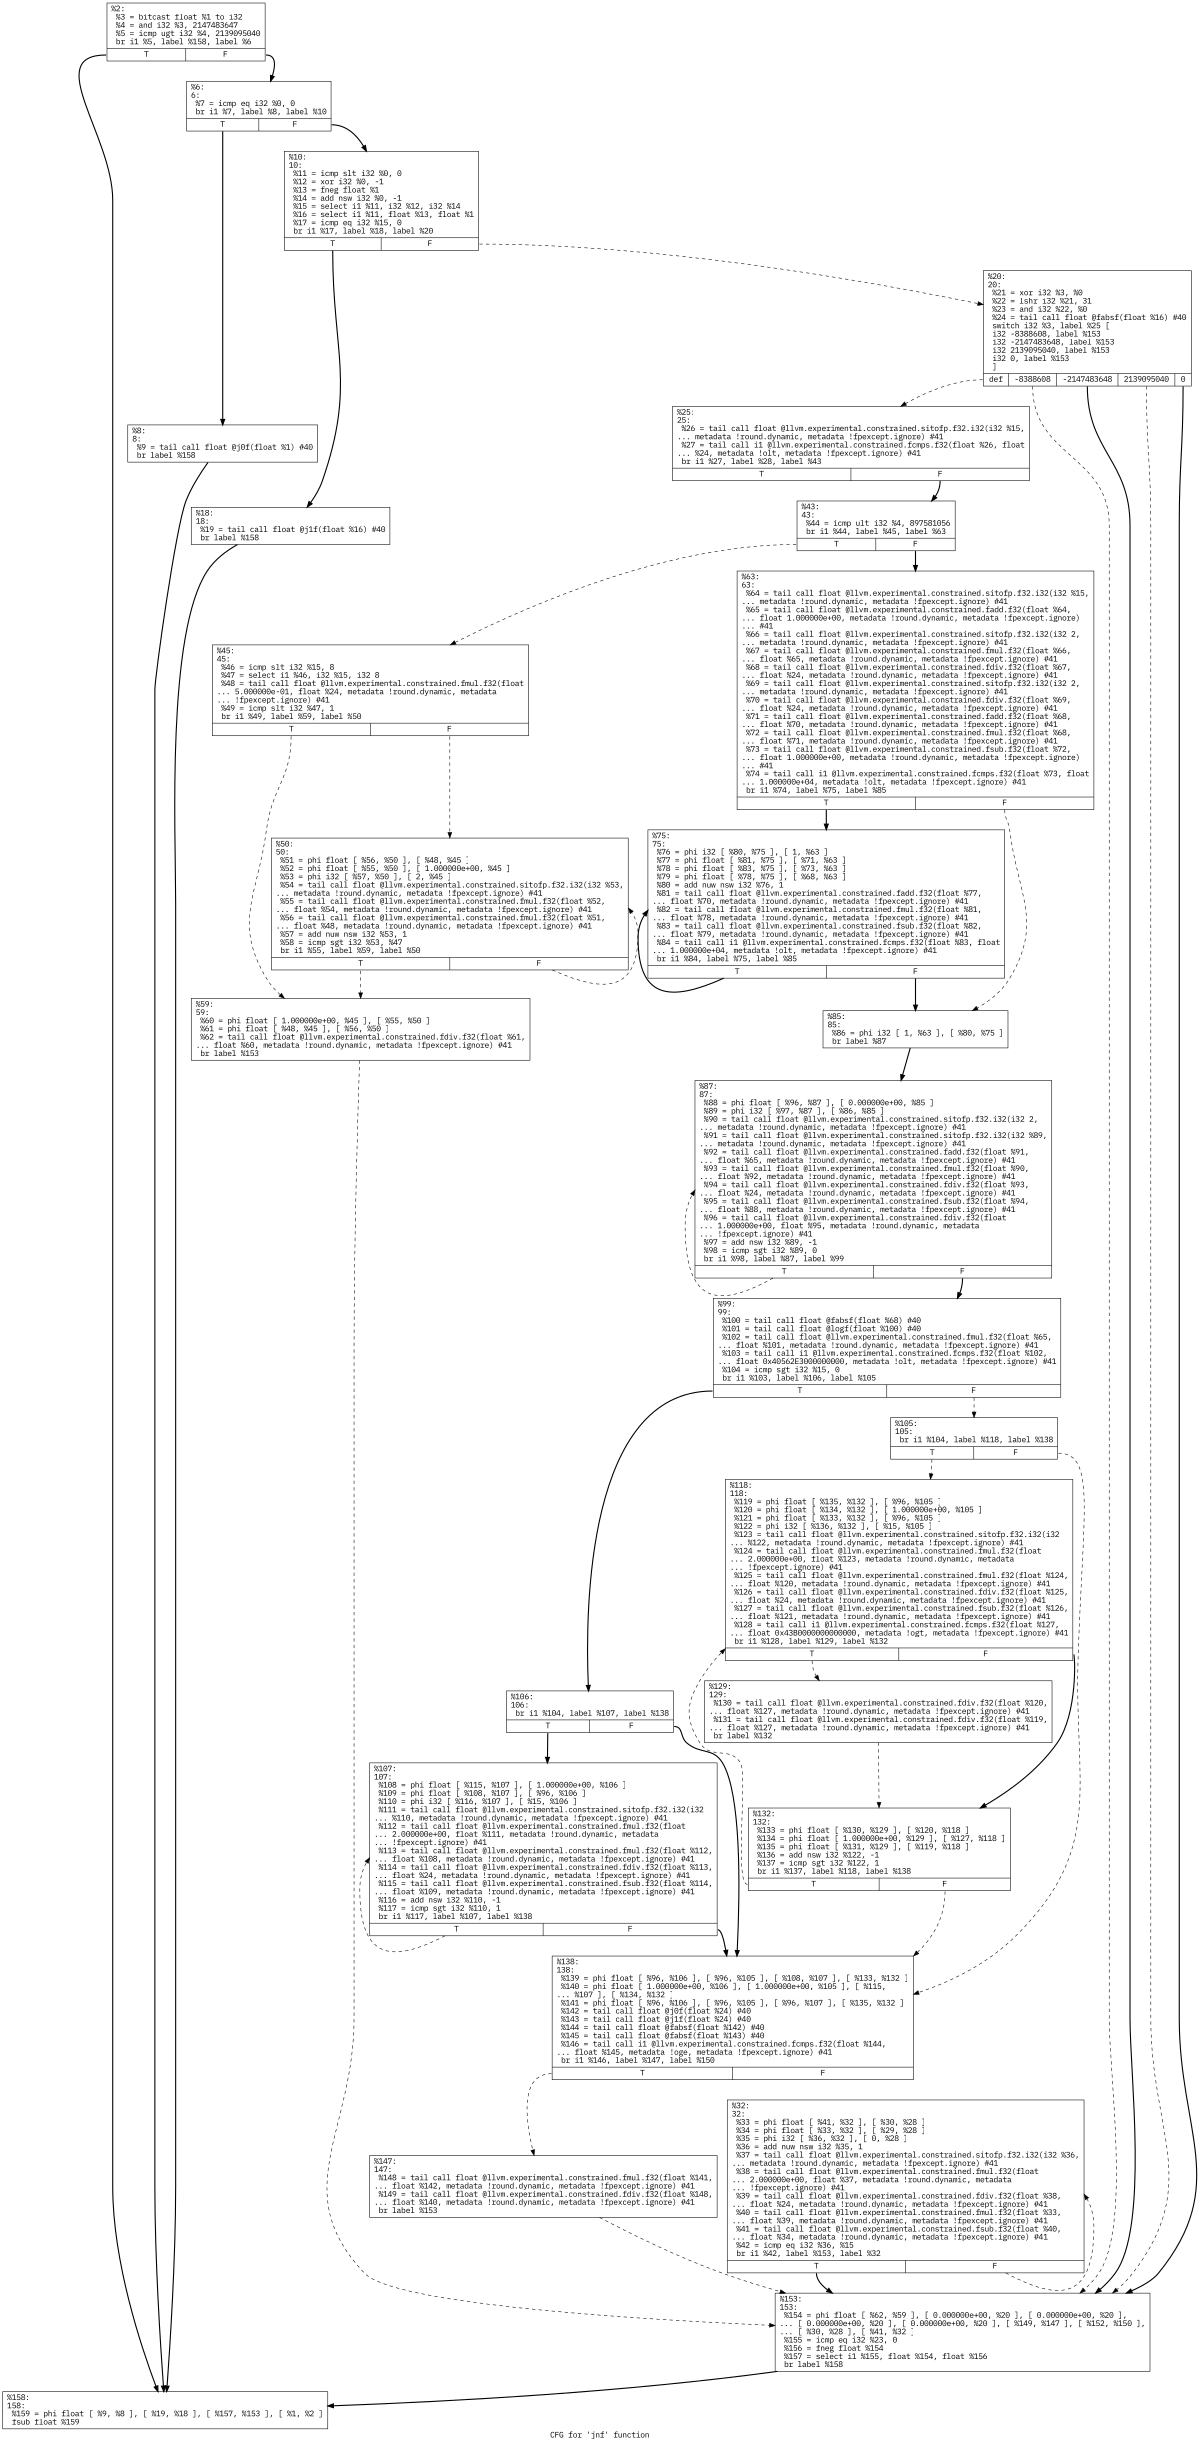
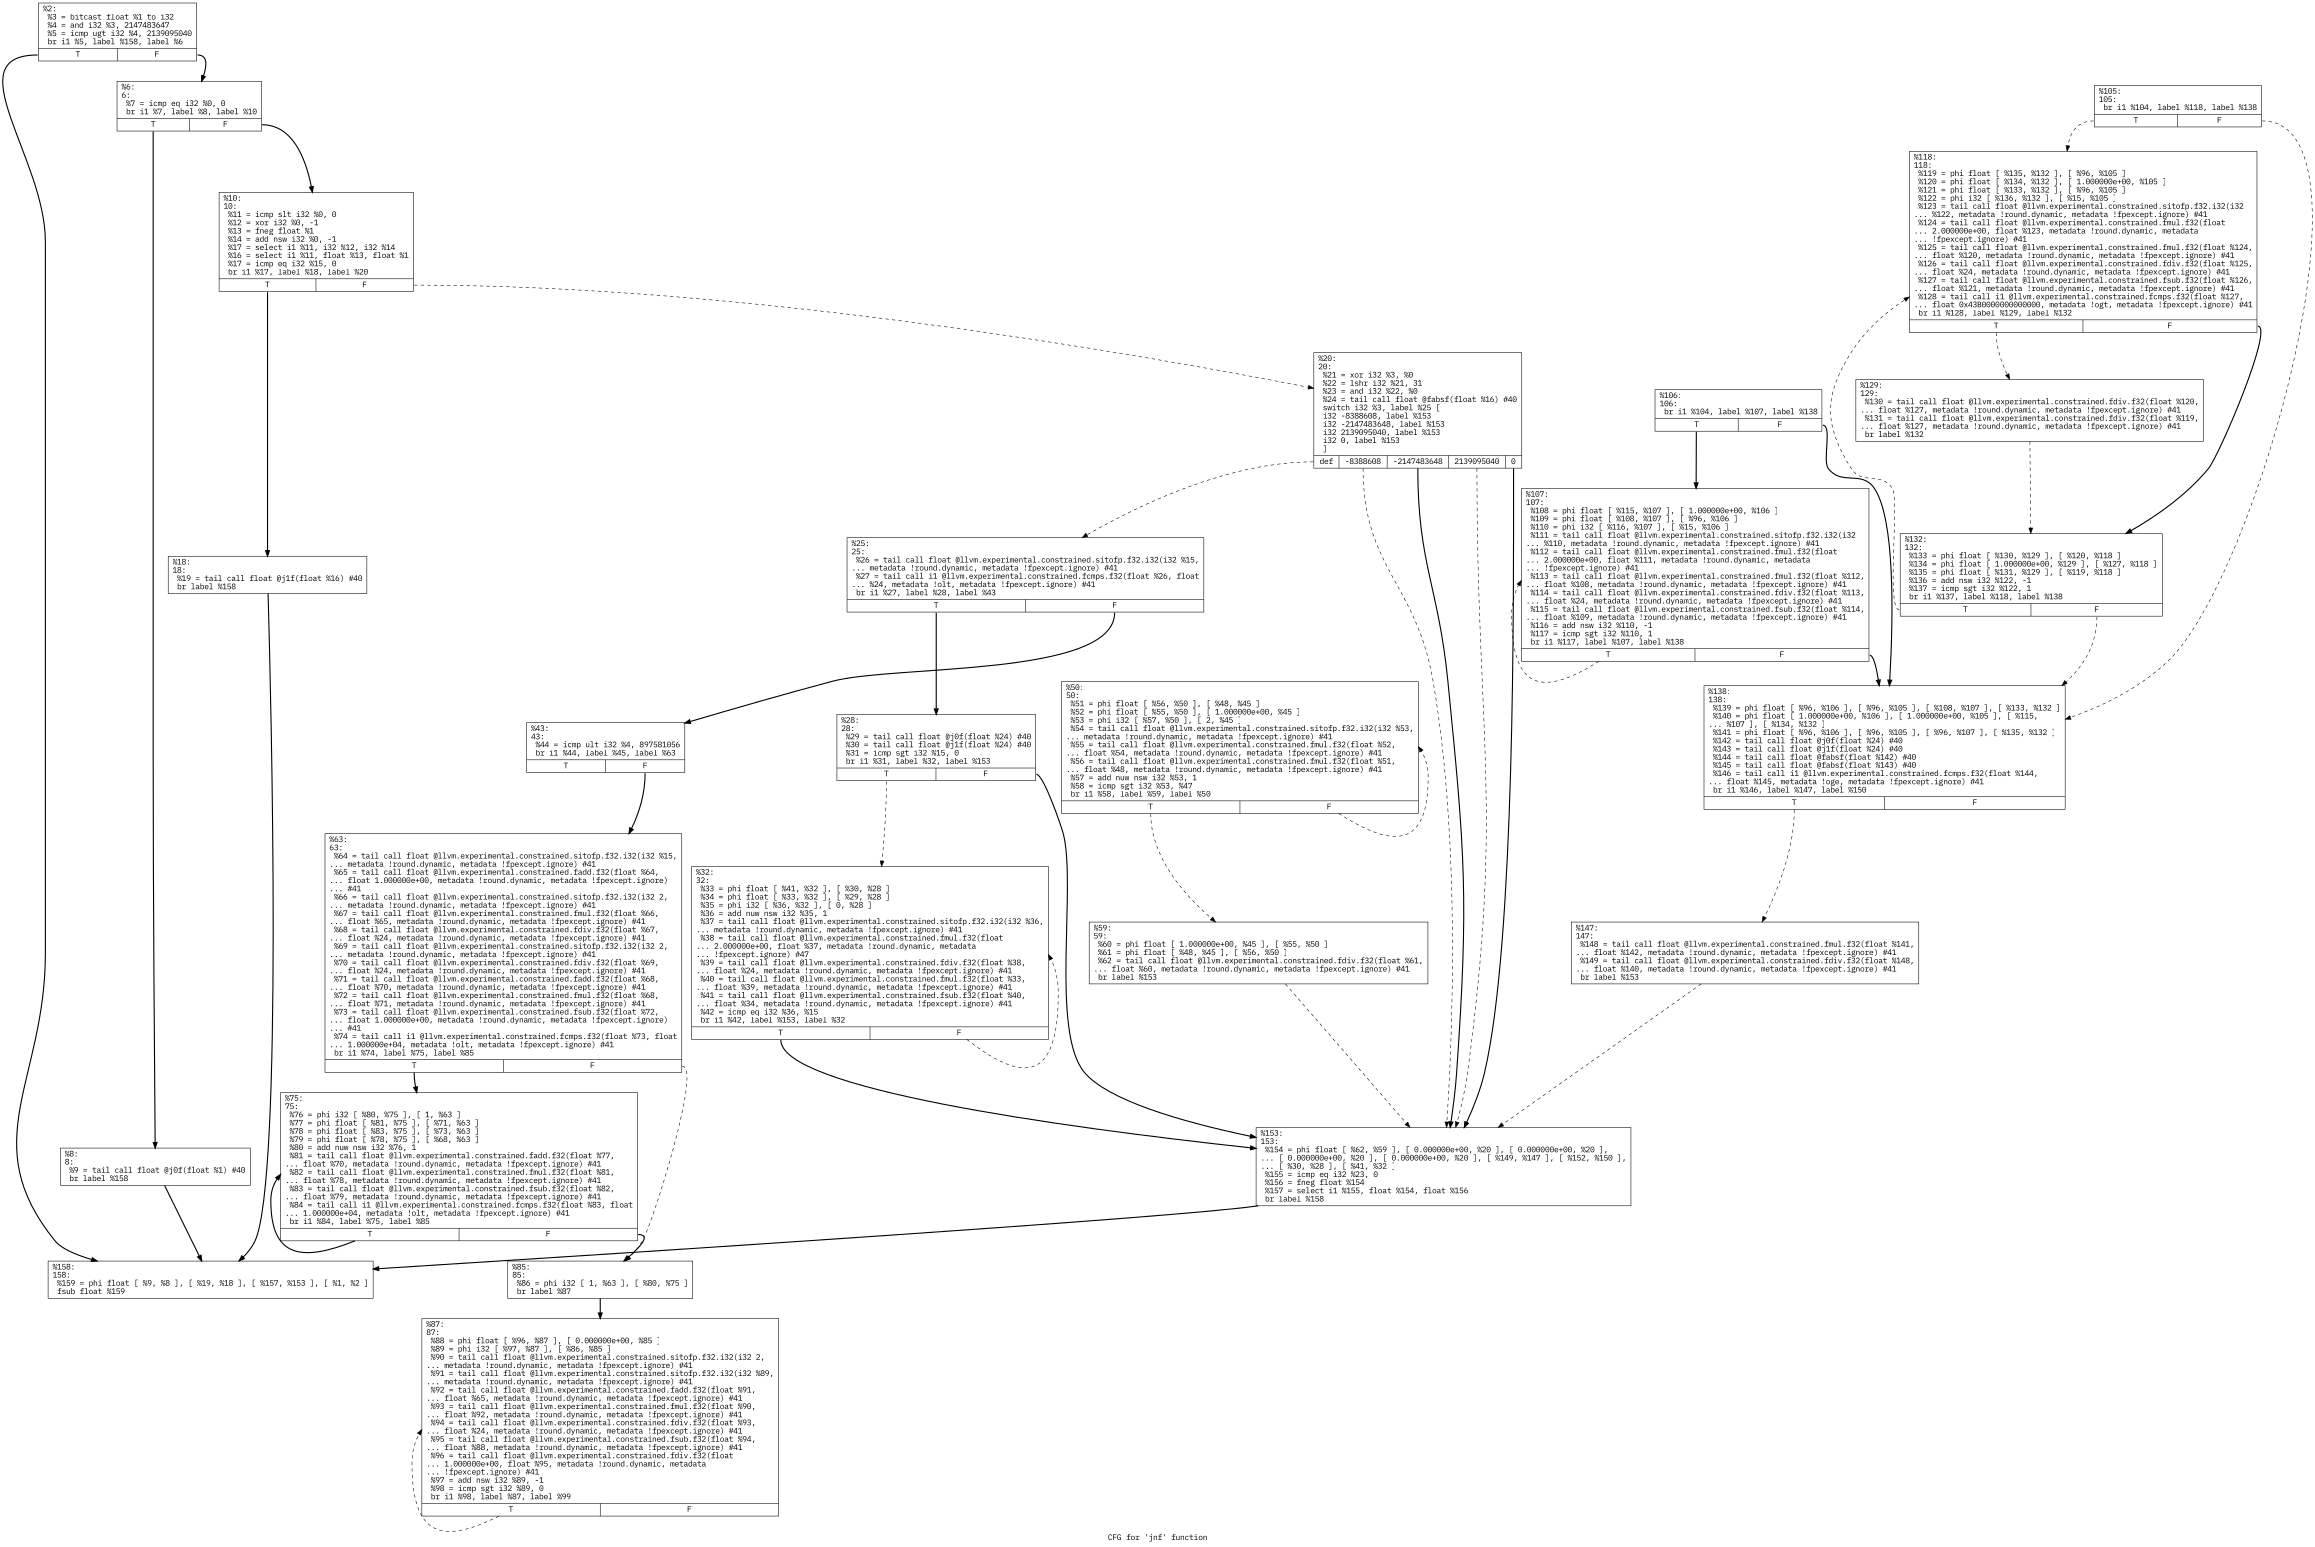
(375, 207) -> (309, 248)
(370, 690) -> none
none -> (936, 748)
(348, 951) -> (1138, 794)
(887, 1348) -> none
(788, 2188) -> (753, 955)
